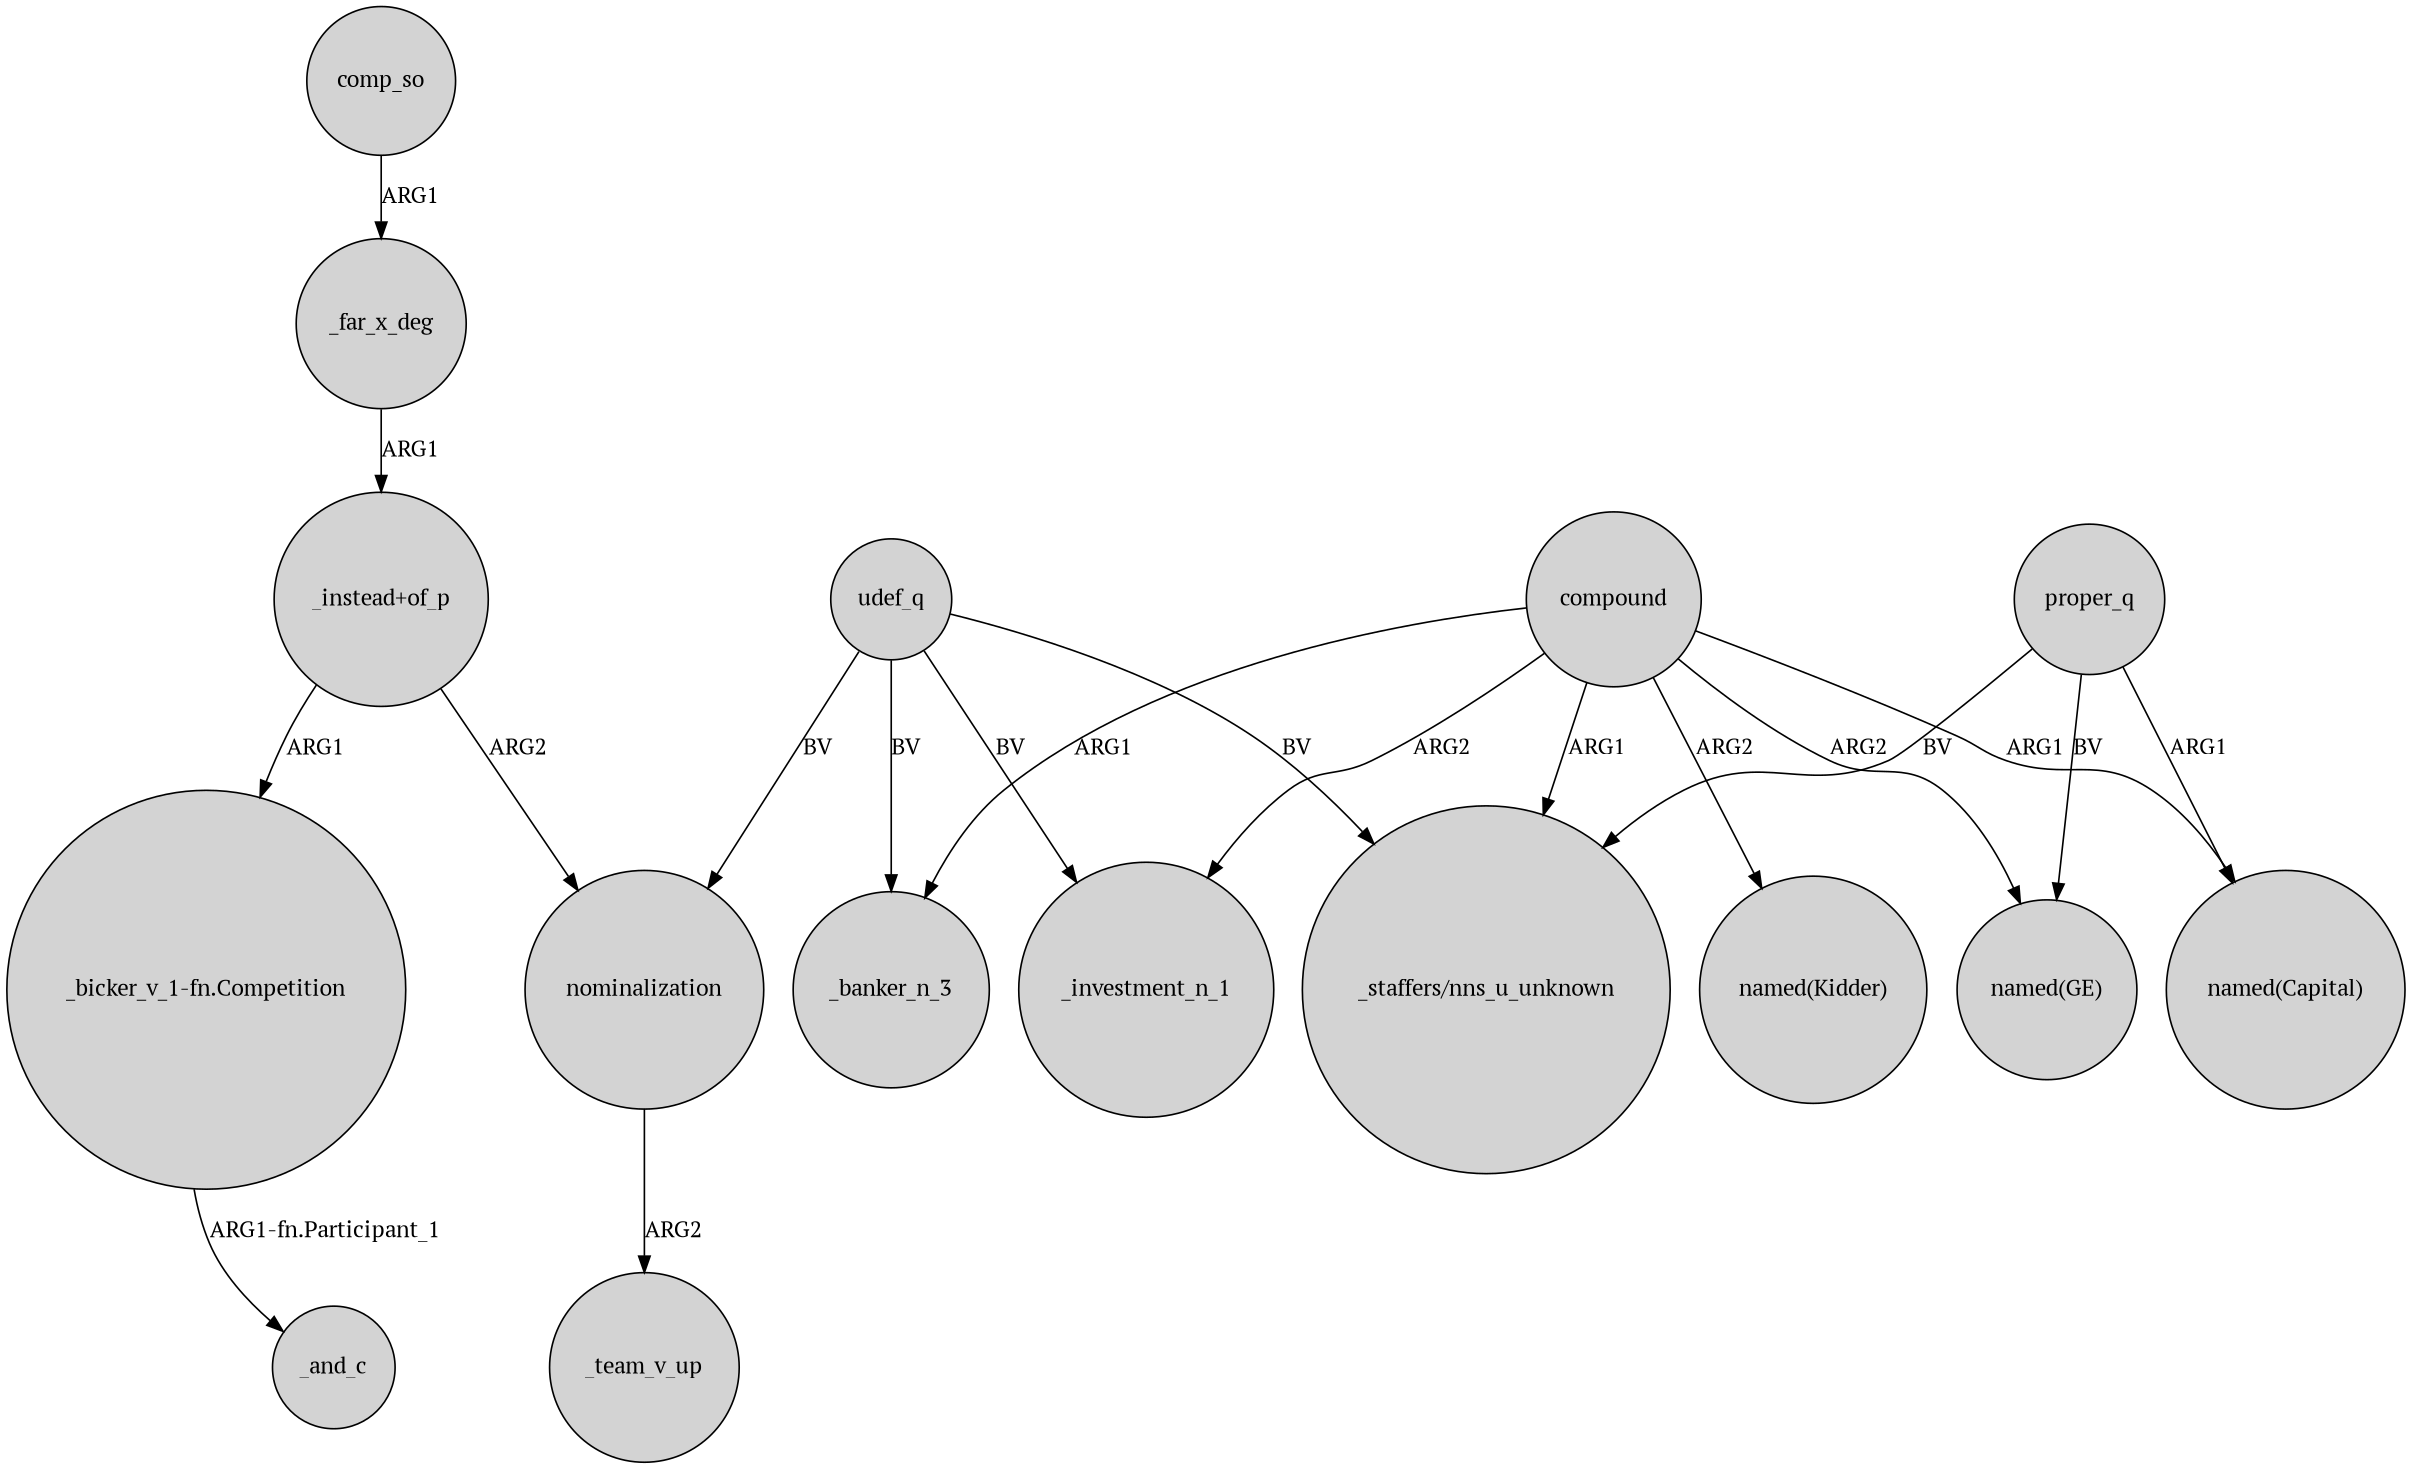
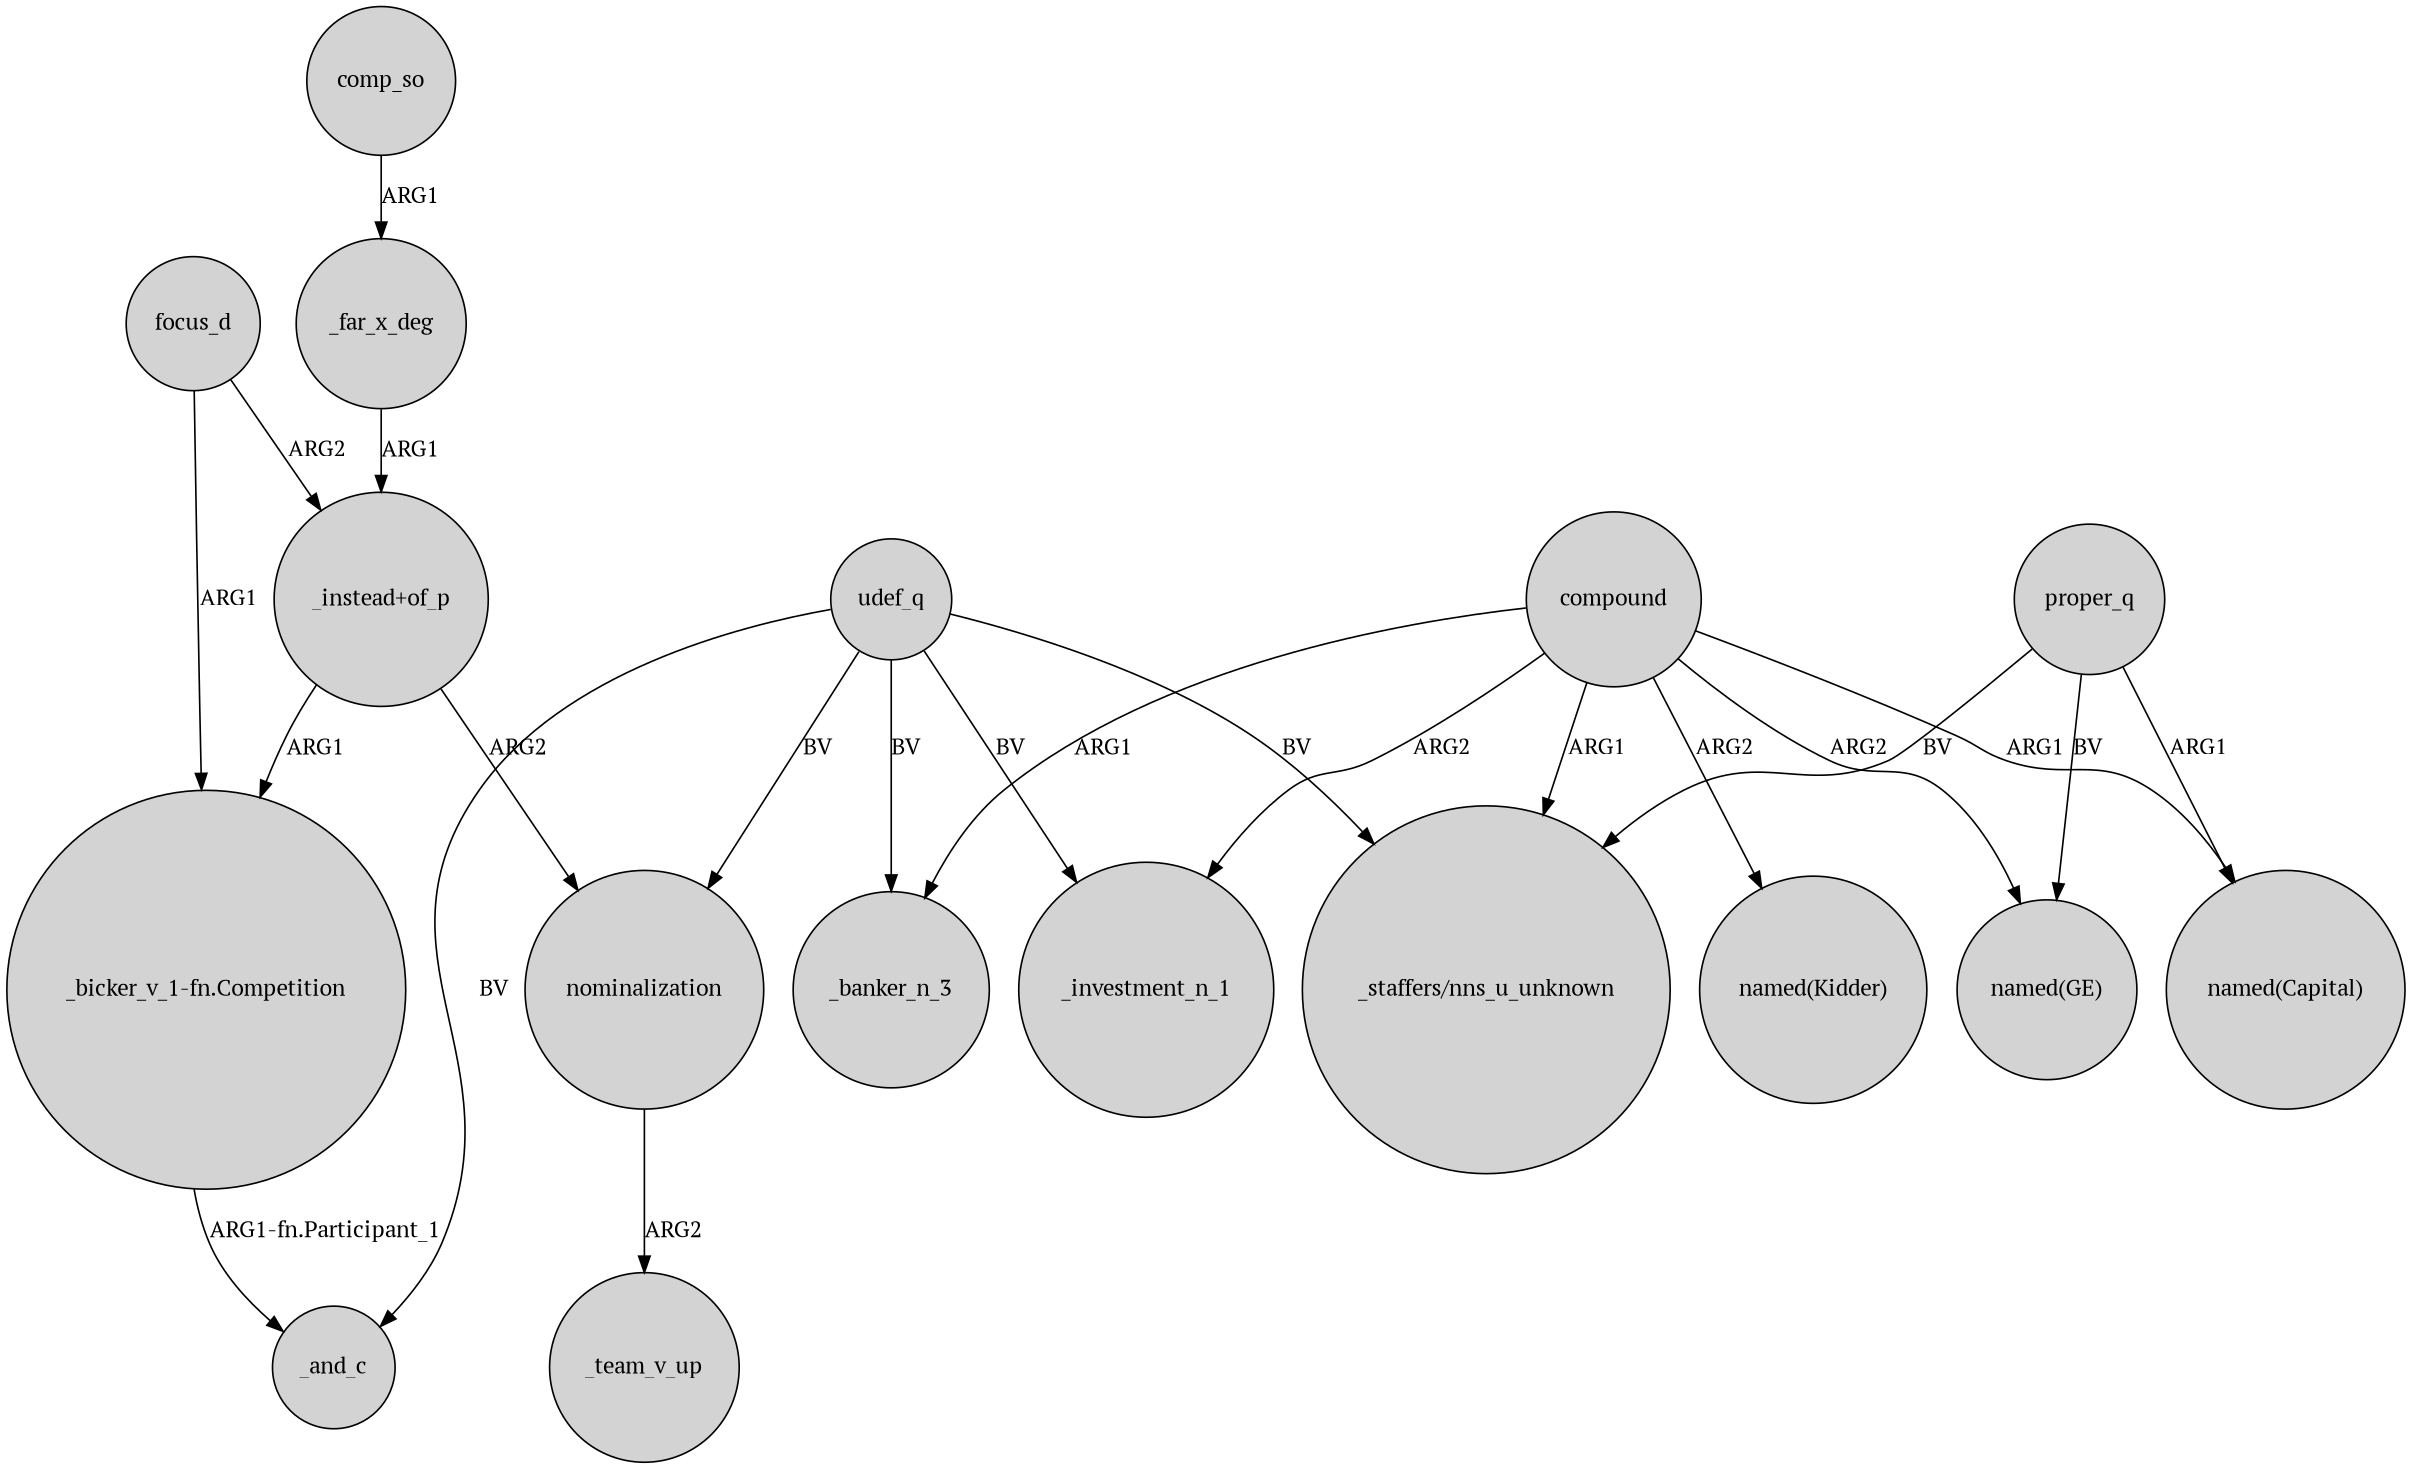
none -> (193, 324)
none -> (446, 857)
